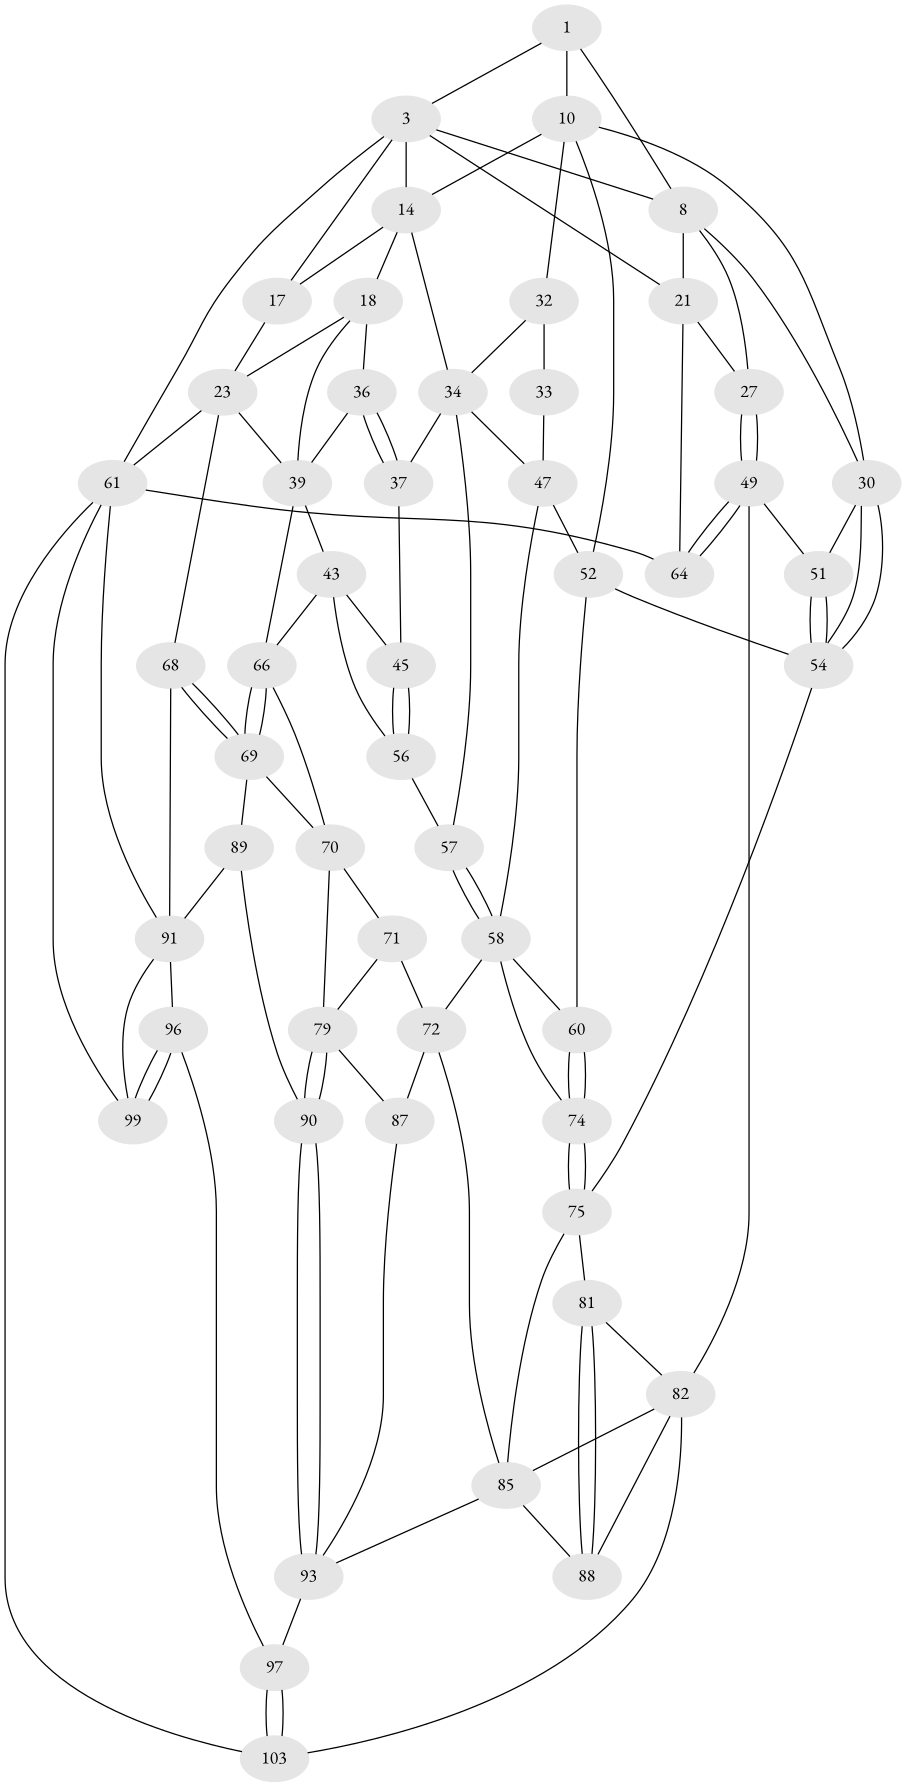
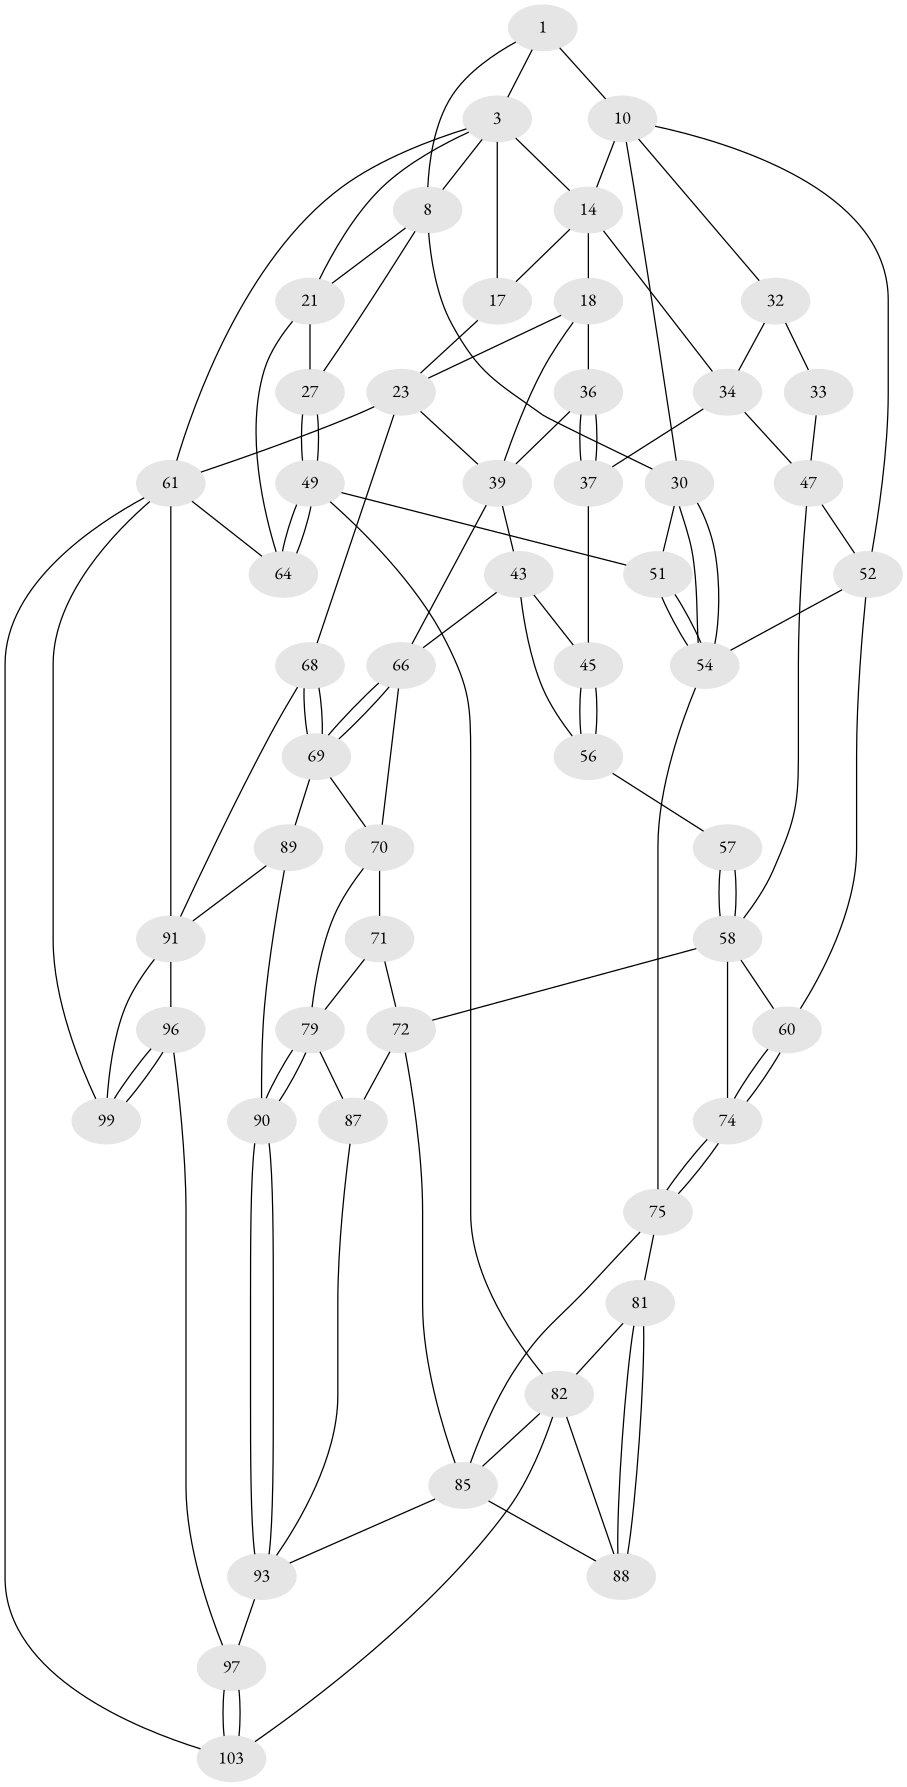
(471, 620) -> none
